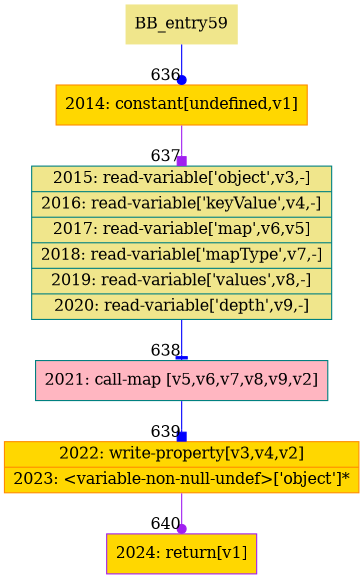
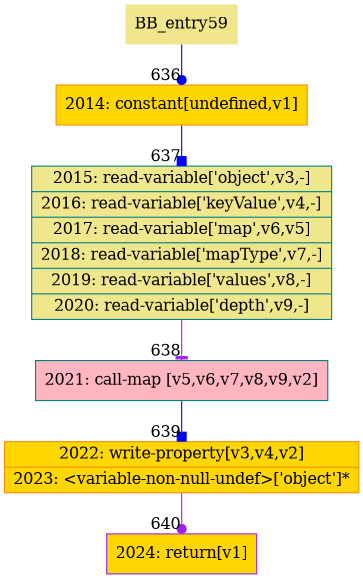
(182, 140) -> (182, 140)
(182, 337) -> (182, 337)
